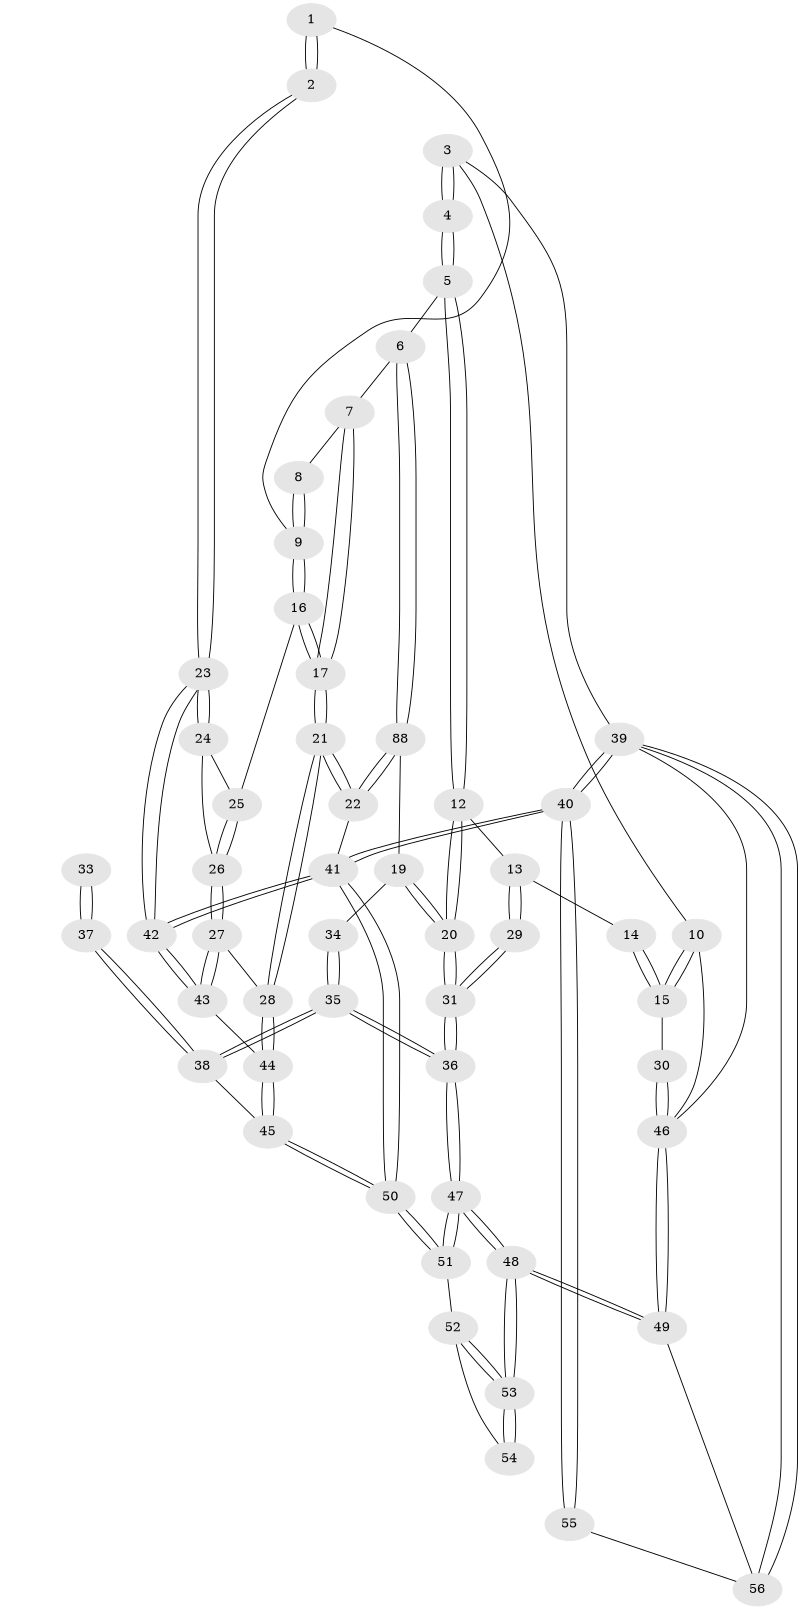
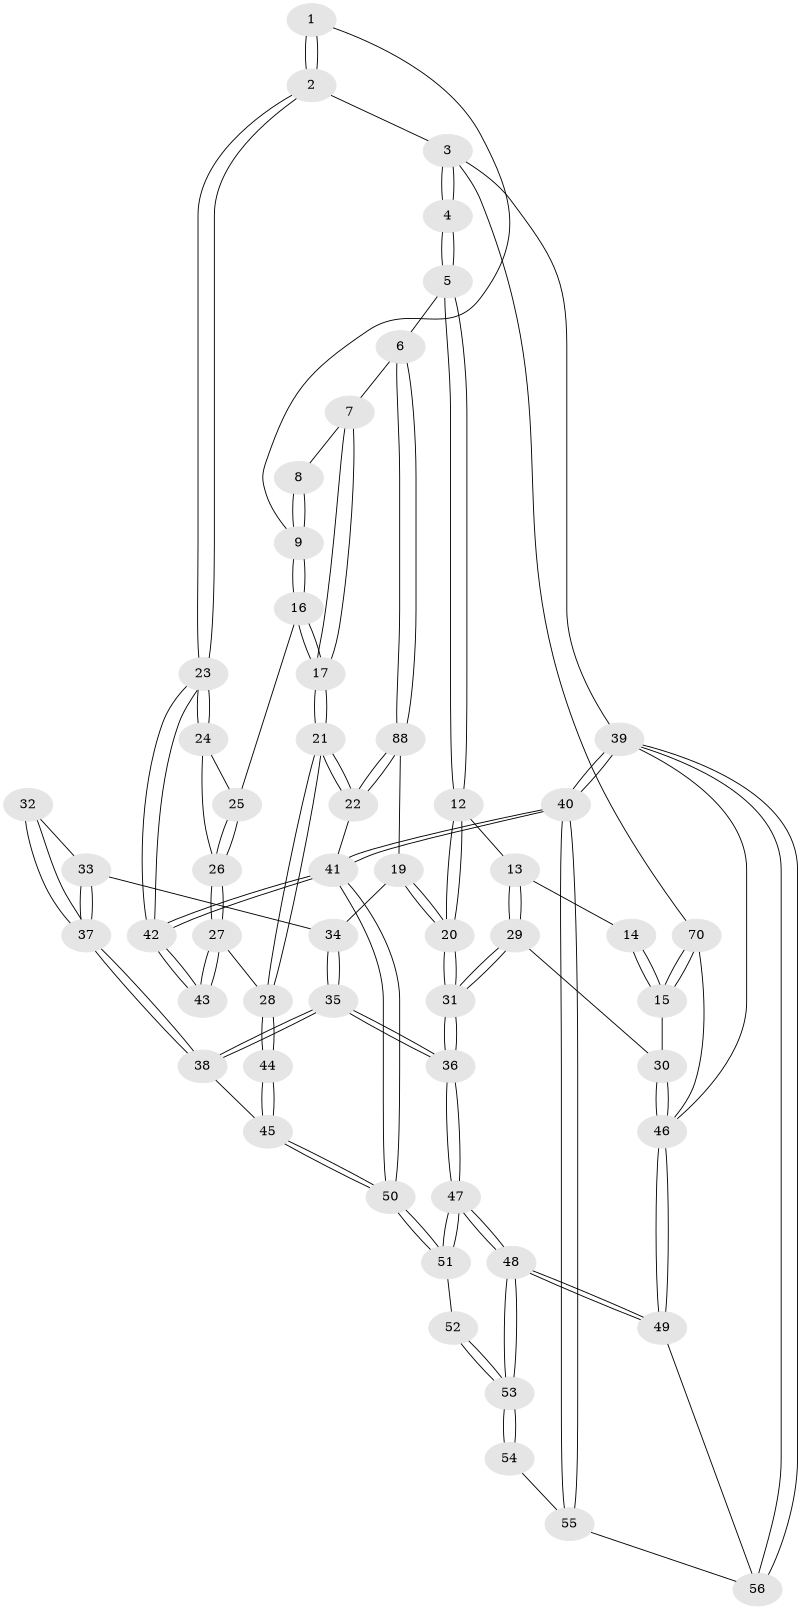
none -> (380, 118)
none -> (28, 805)
none -> (205, 902)
(697, 936) -> (697, 936)
none -> (589, 1001)
(235, 1034) -> none
(471, 1397) -> (540, 1491)
